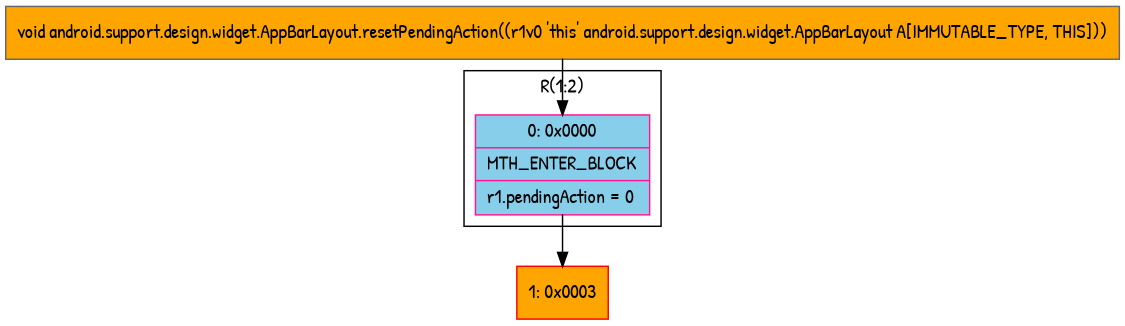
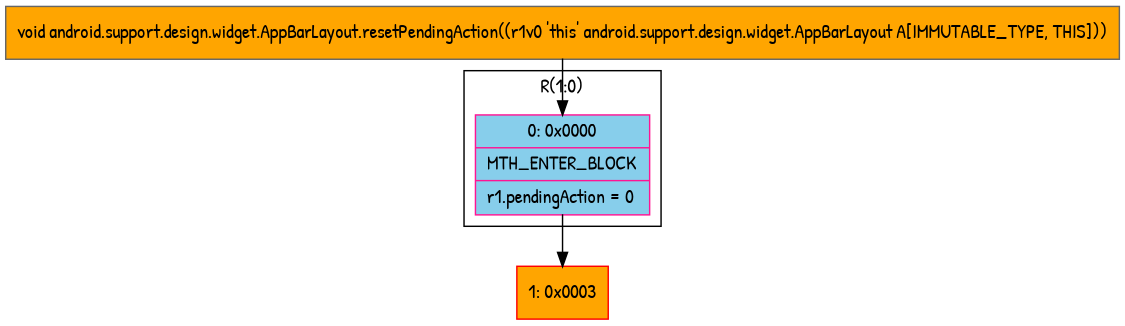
(563, 87) -> (563, 87)
